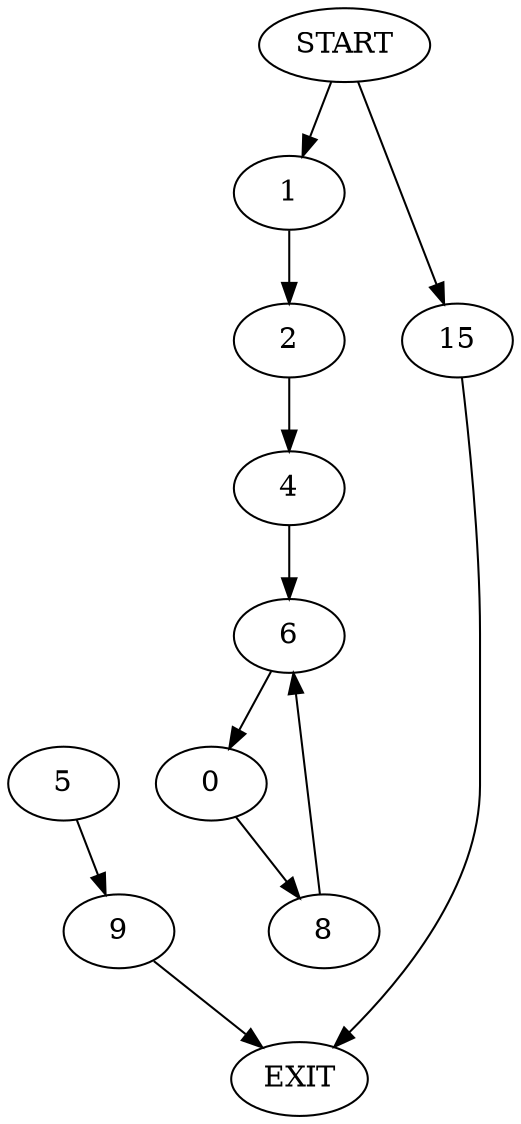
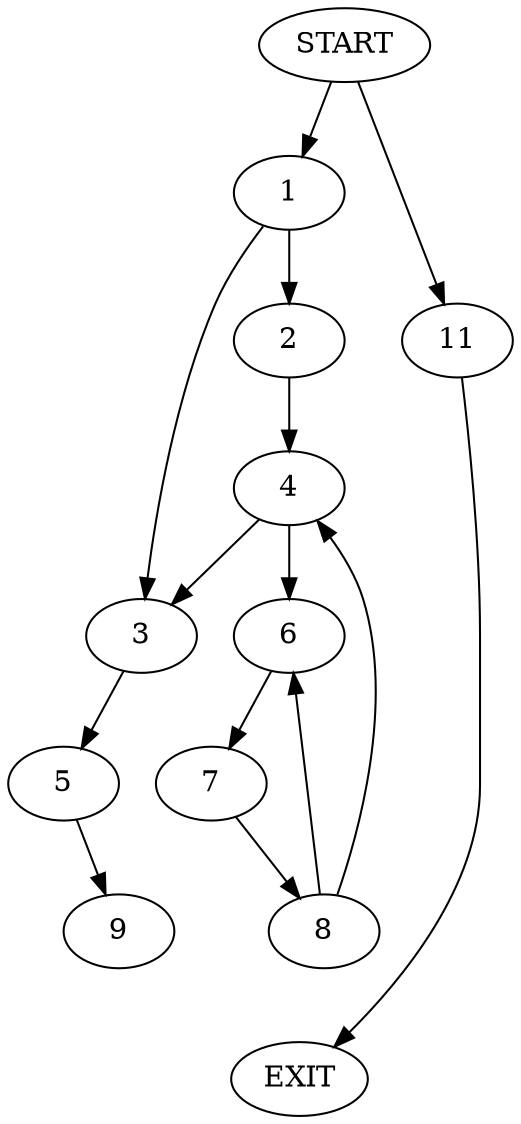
(457, 341) -> (457, 341)
none -> (142, 636)
none -> (375, 714)
(211, 784) -> (211, 784)
(200, 998) -> none
